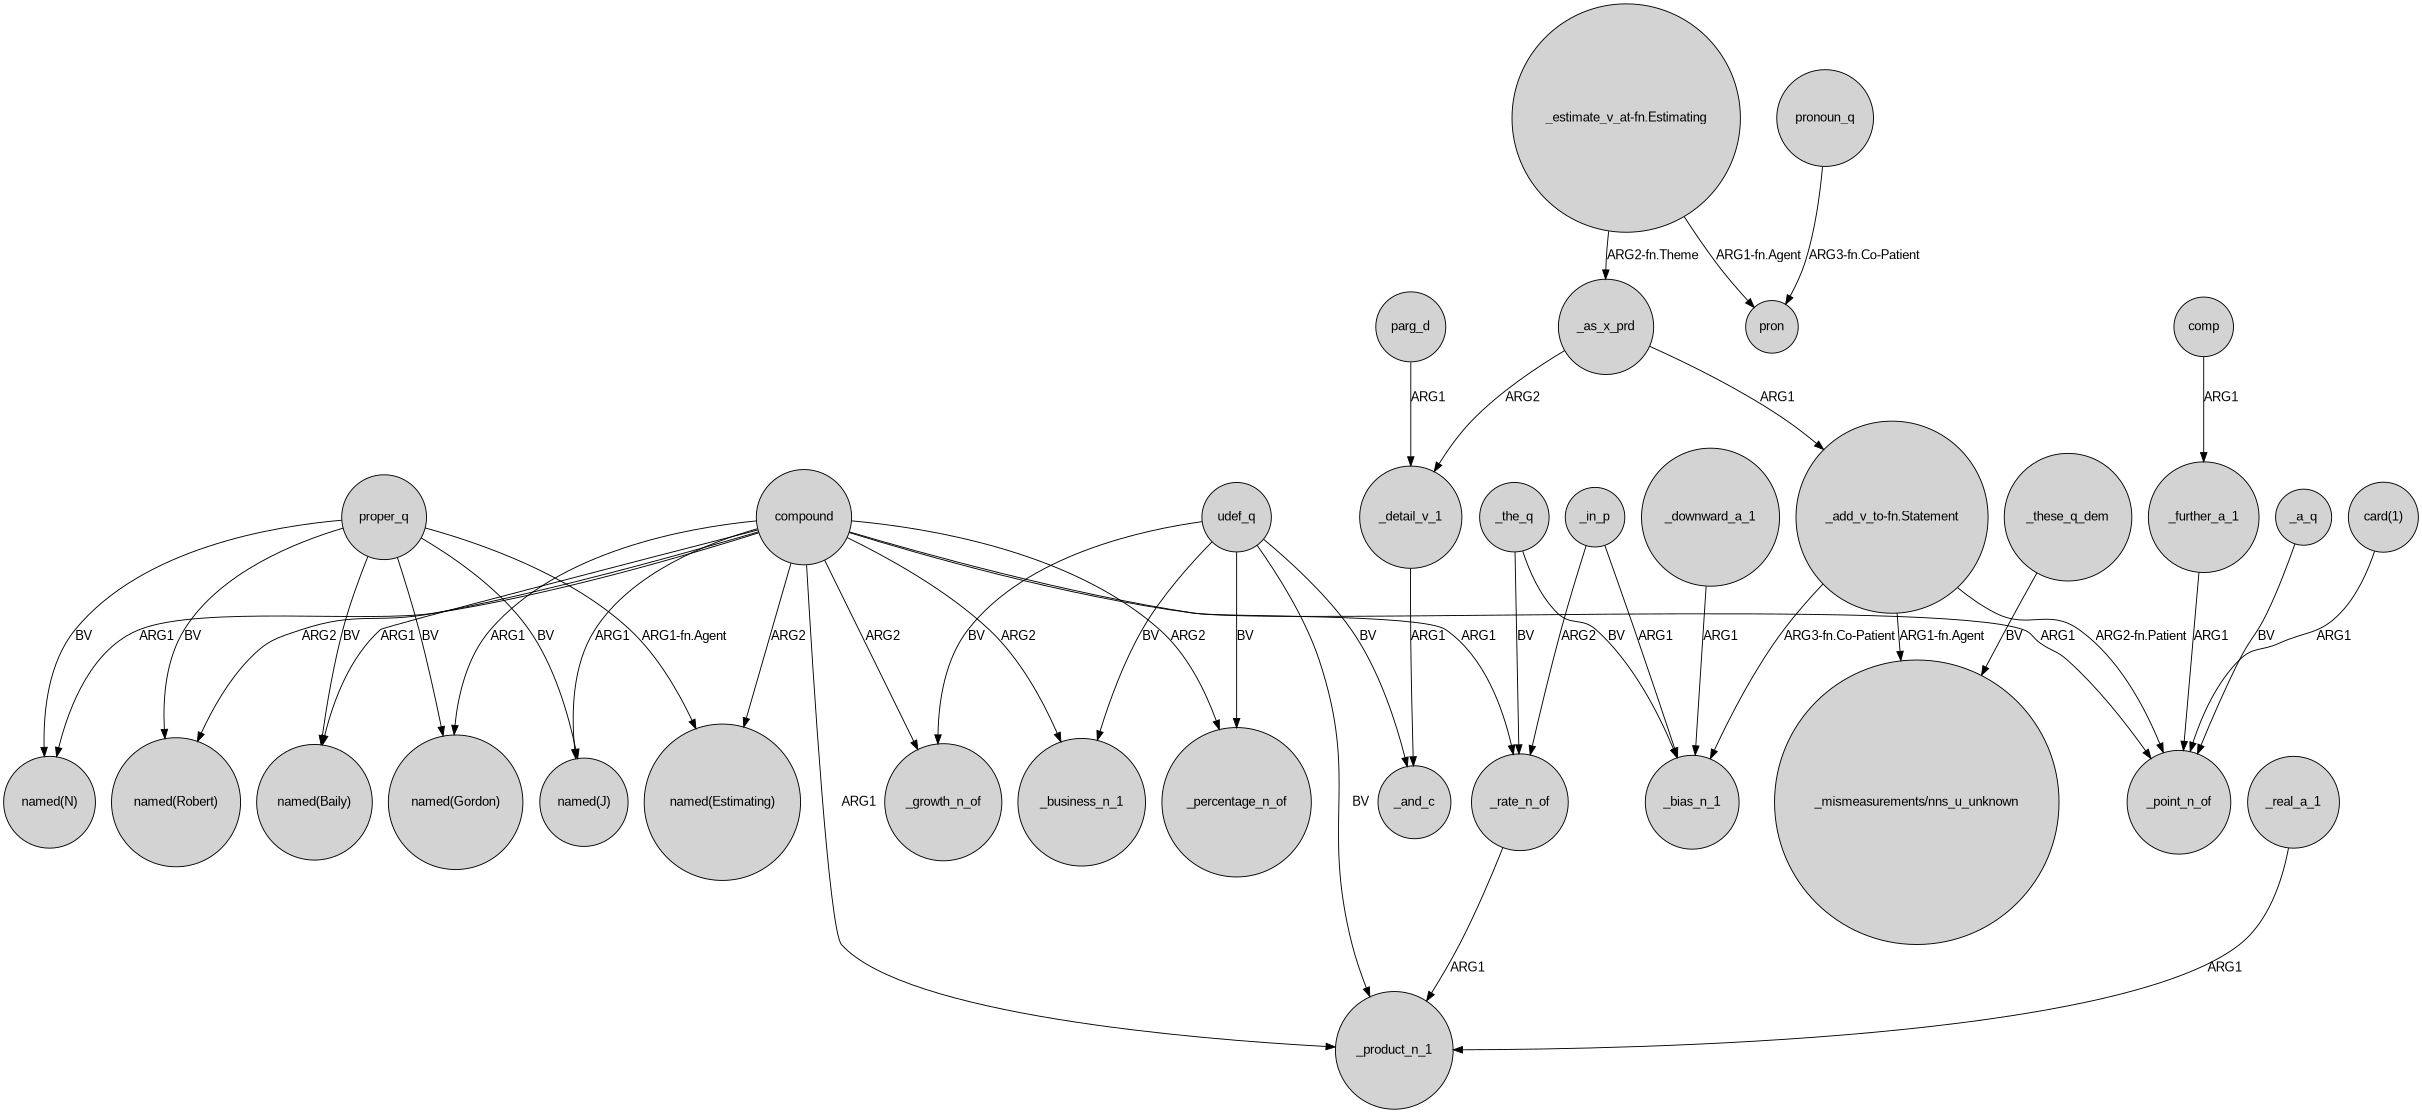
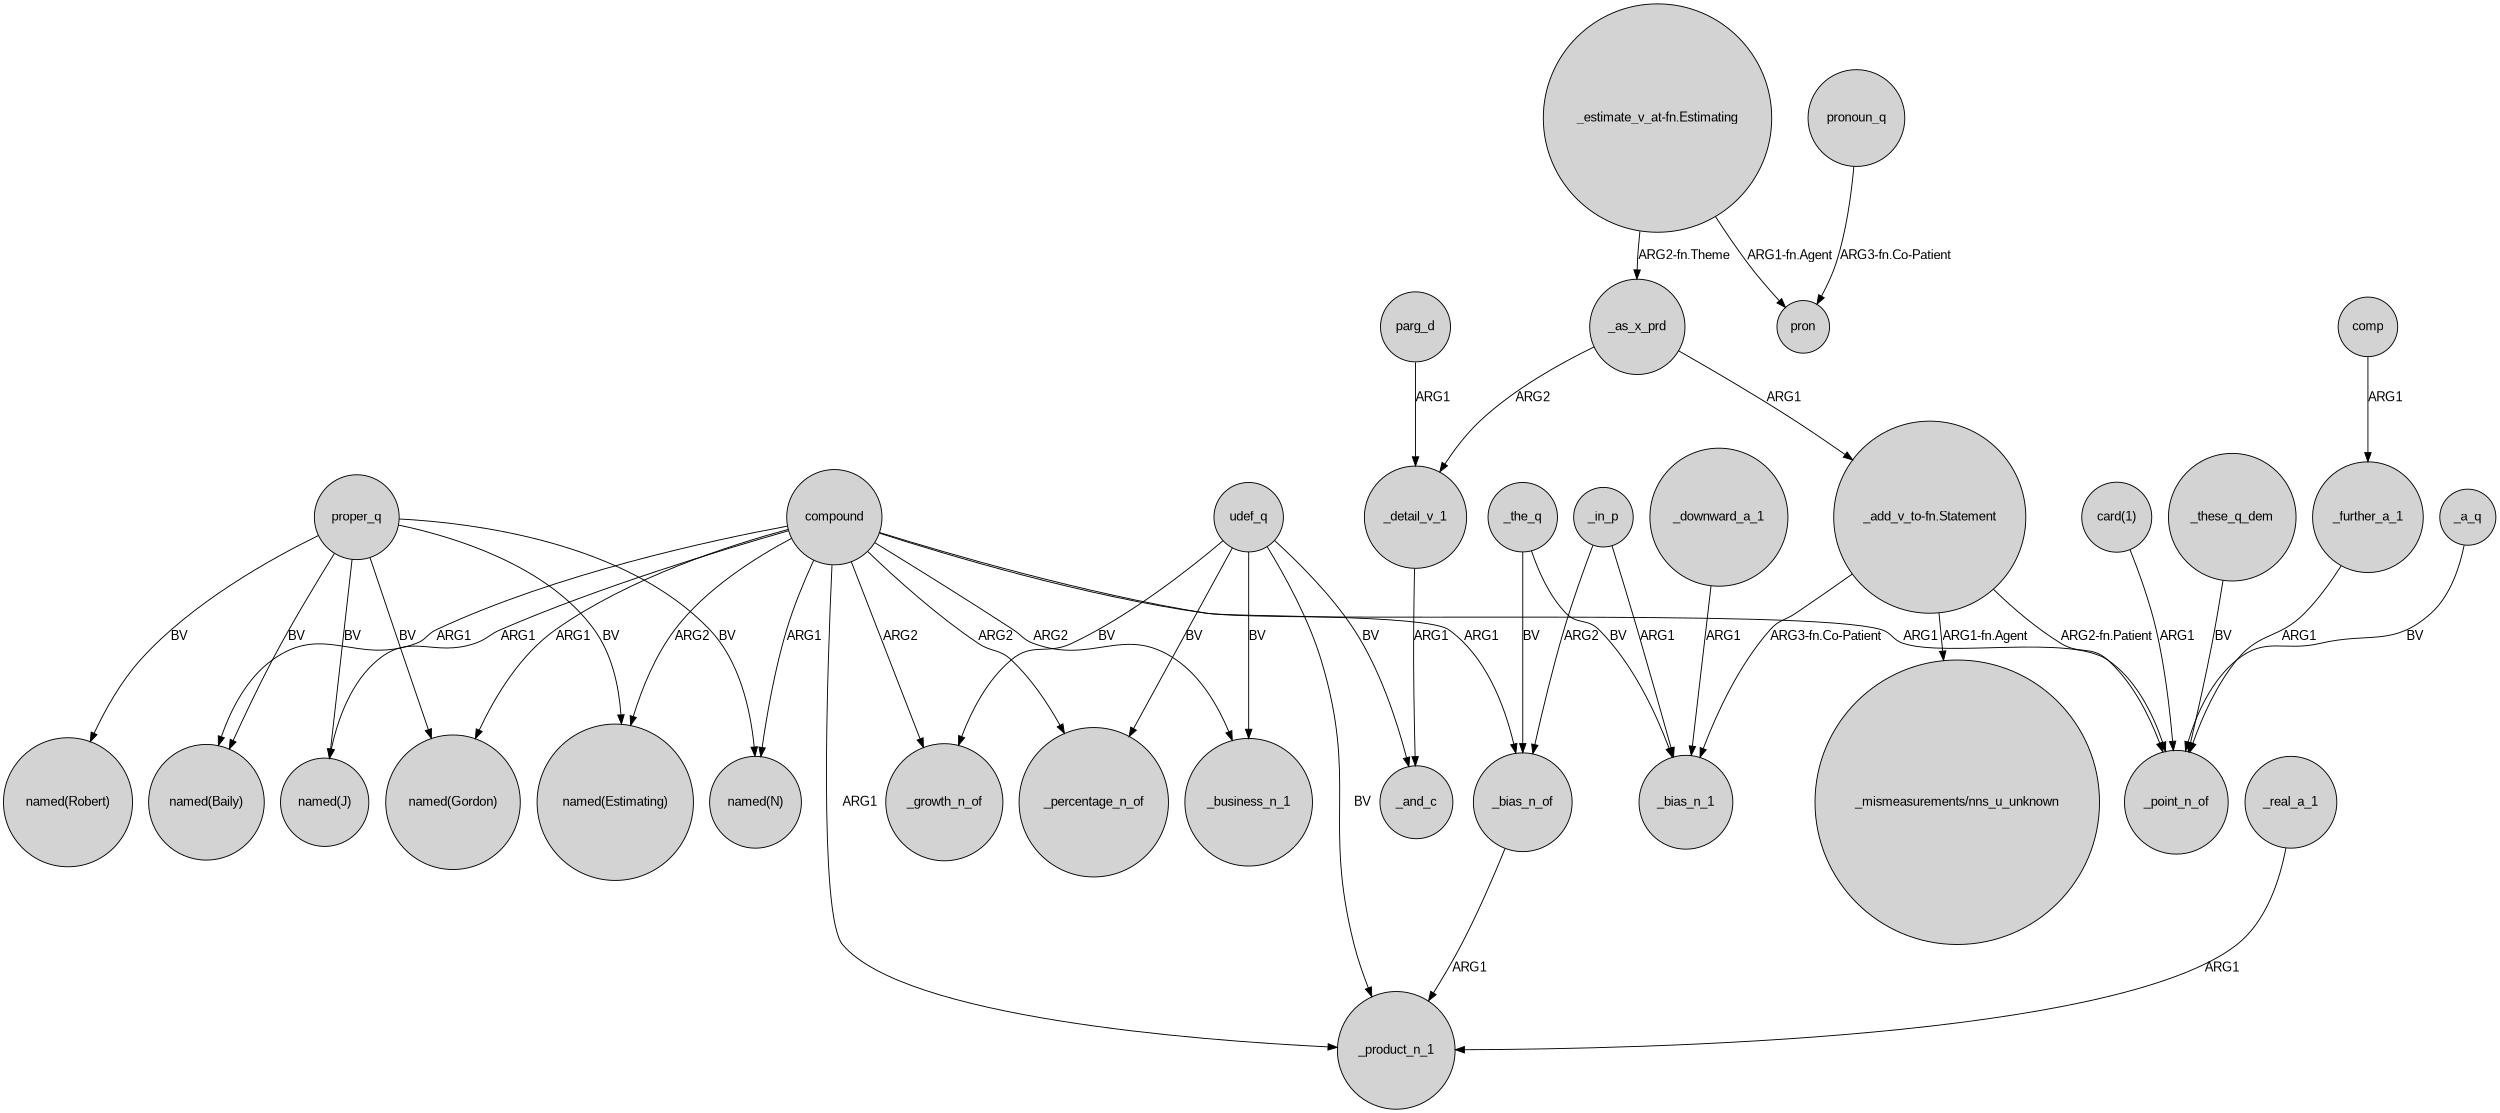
(2015, 613) -> (2208, 662)
(321, 624) -> none
(684, 636) -> (611, 636)
(1520, 802) -> (1523, 802)
